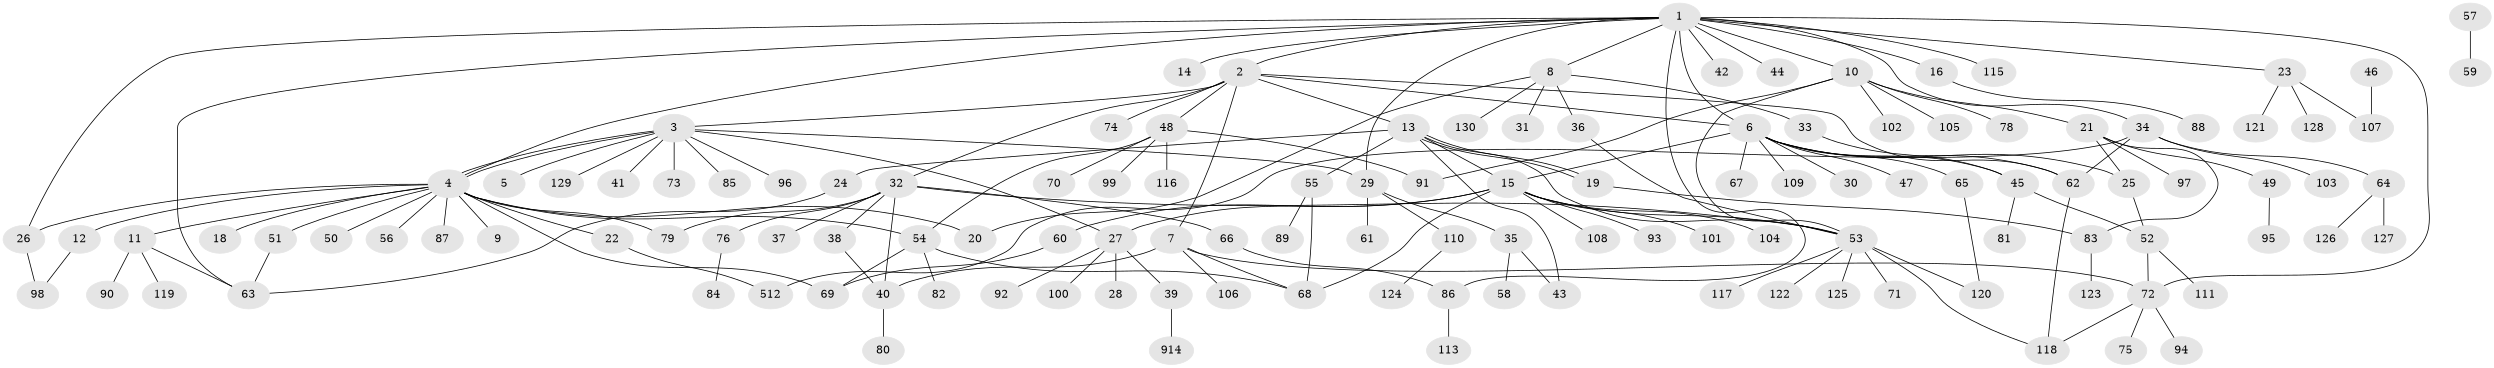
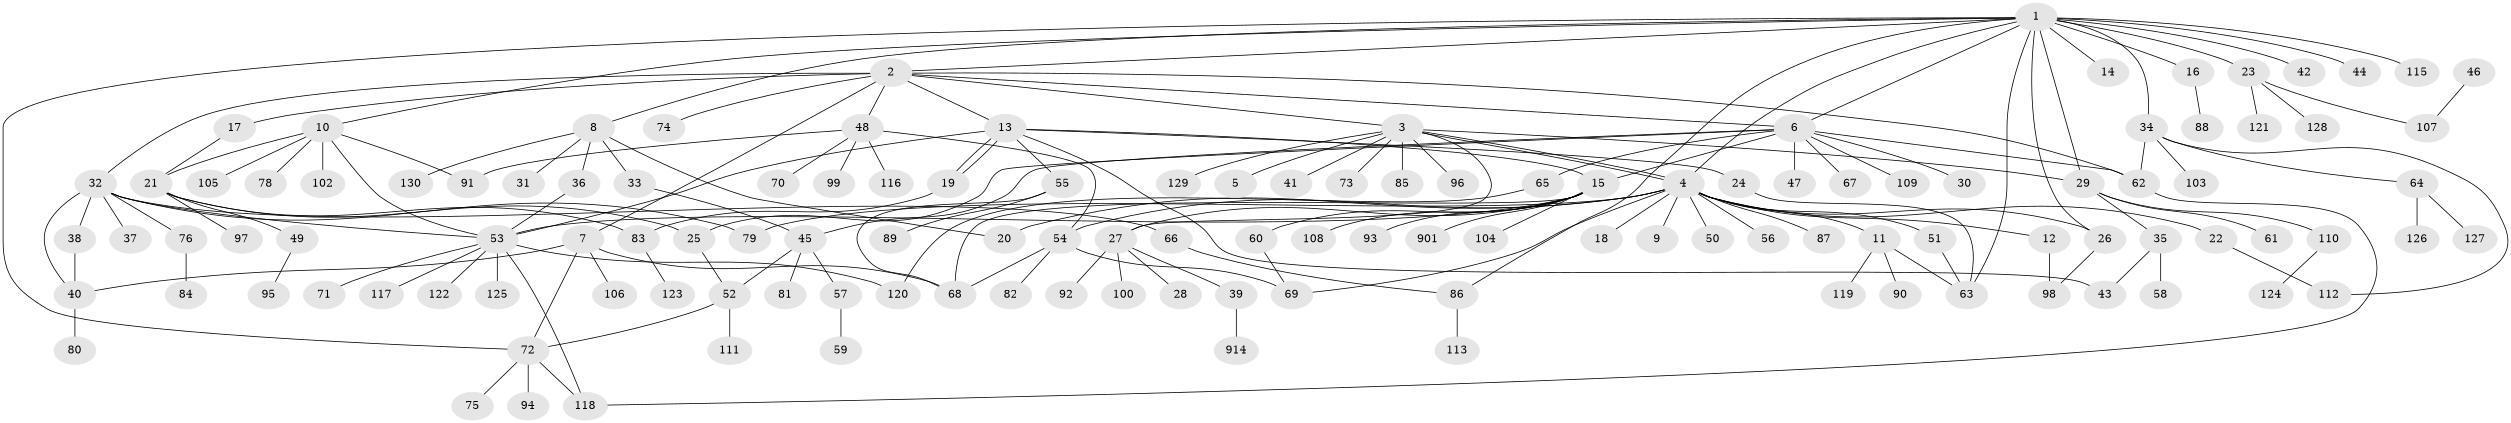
none -> (235, 128)
(1712, 239) -> (1428, 239)
none -> (819, 261)
(771, 295) -> (2329, 295)
